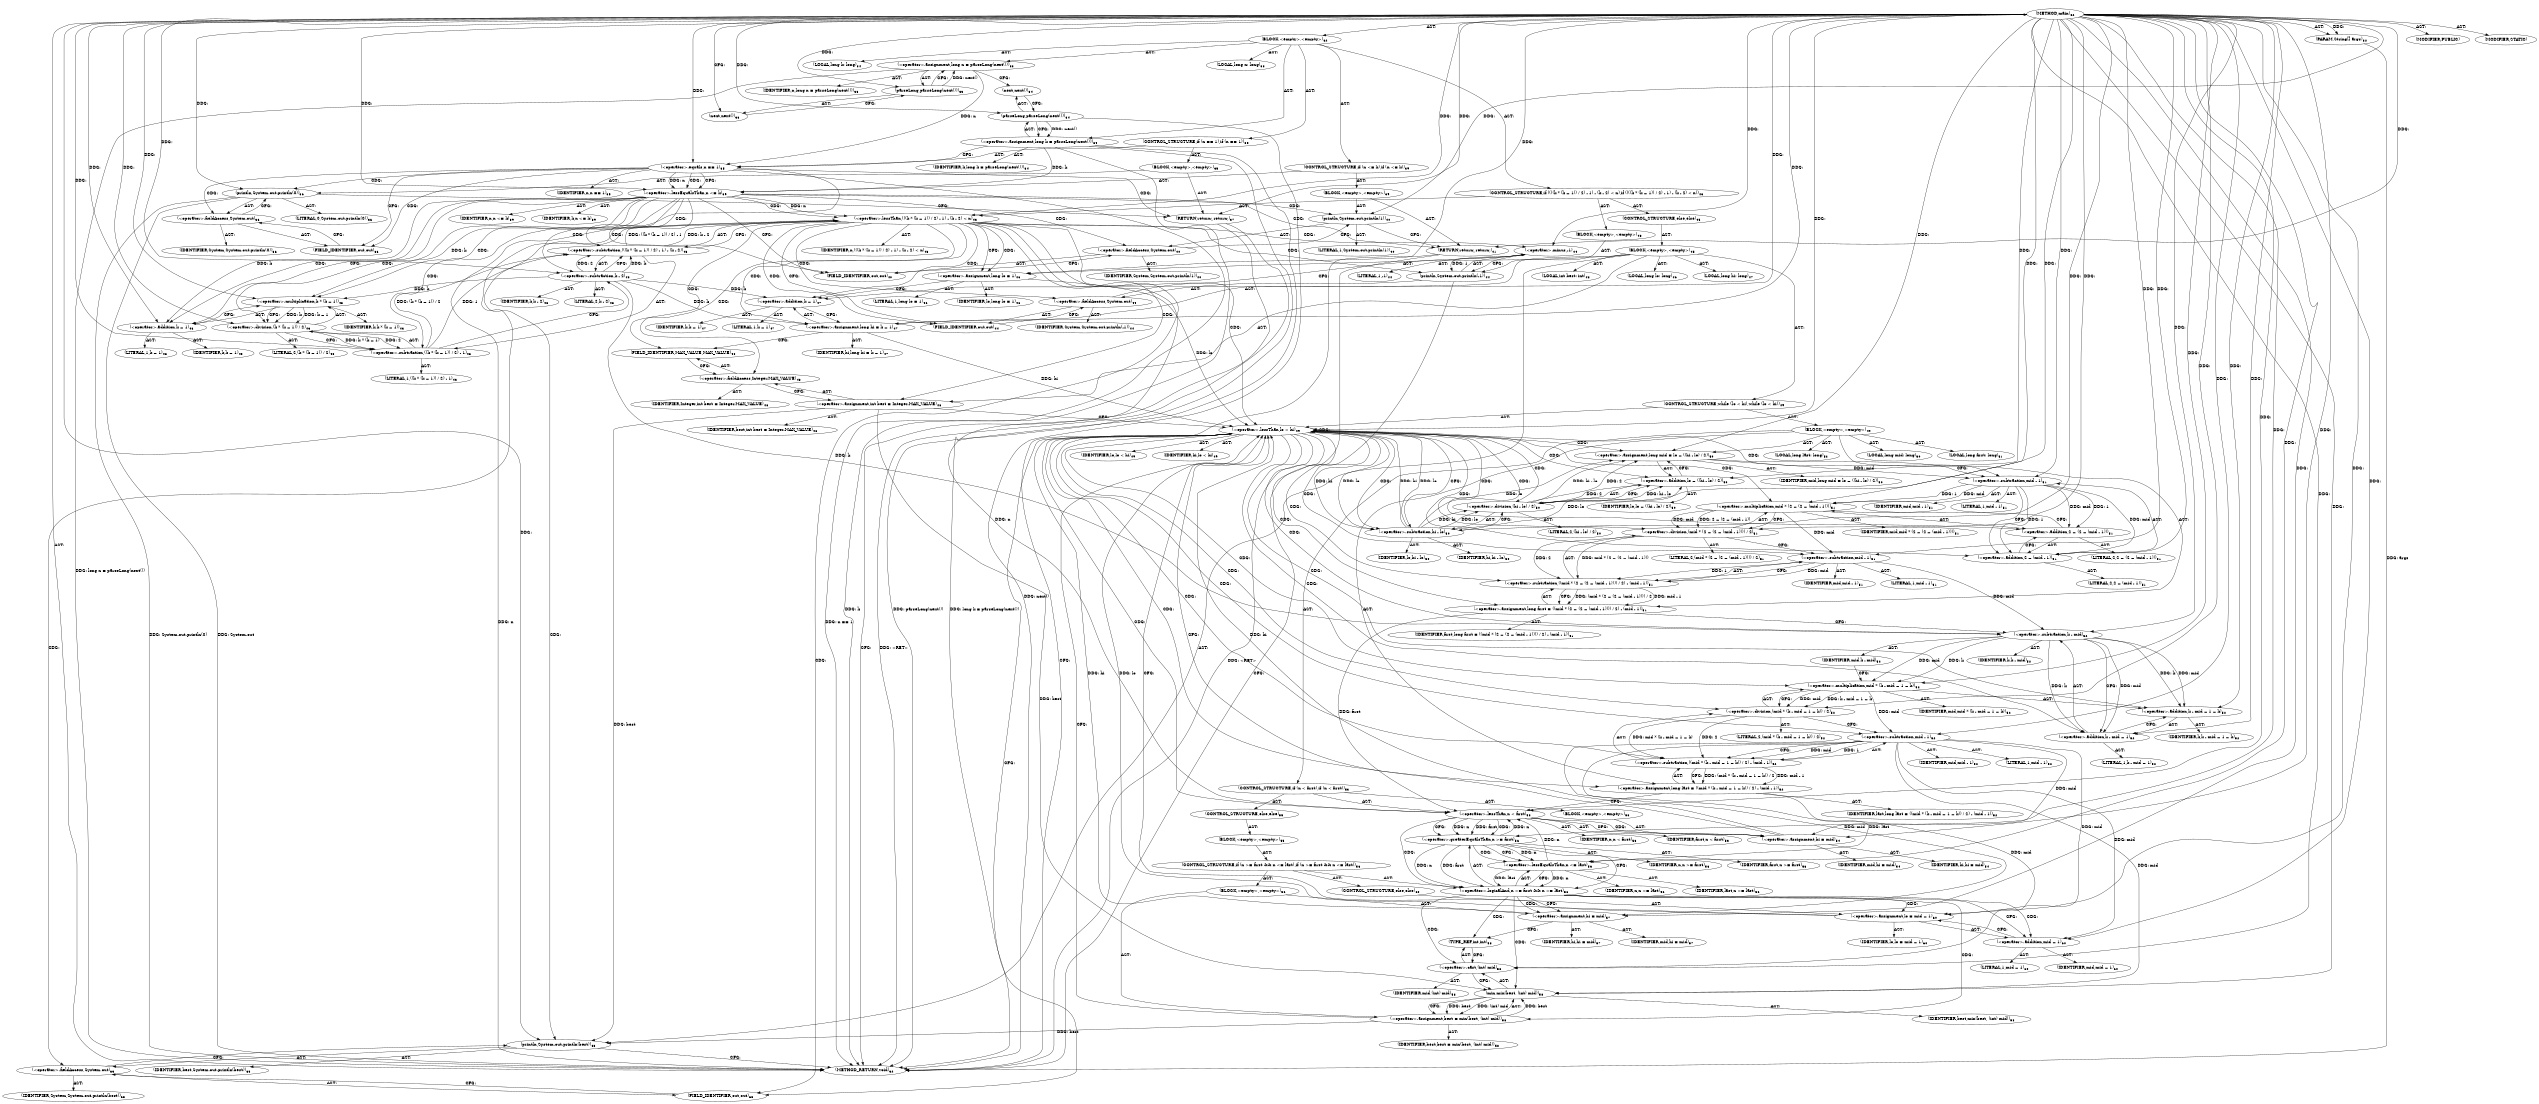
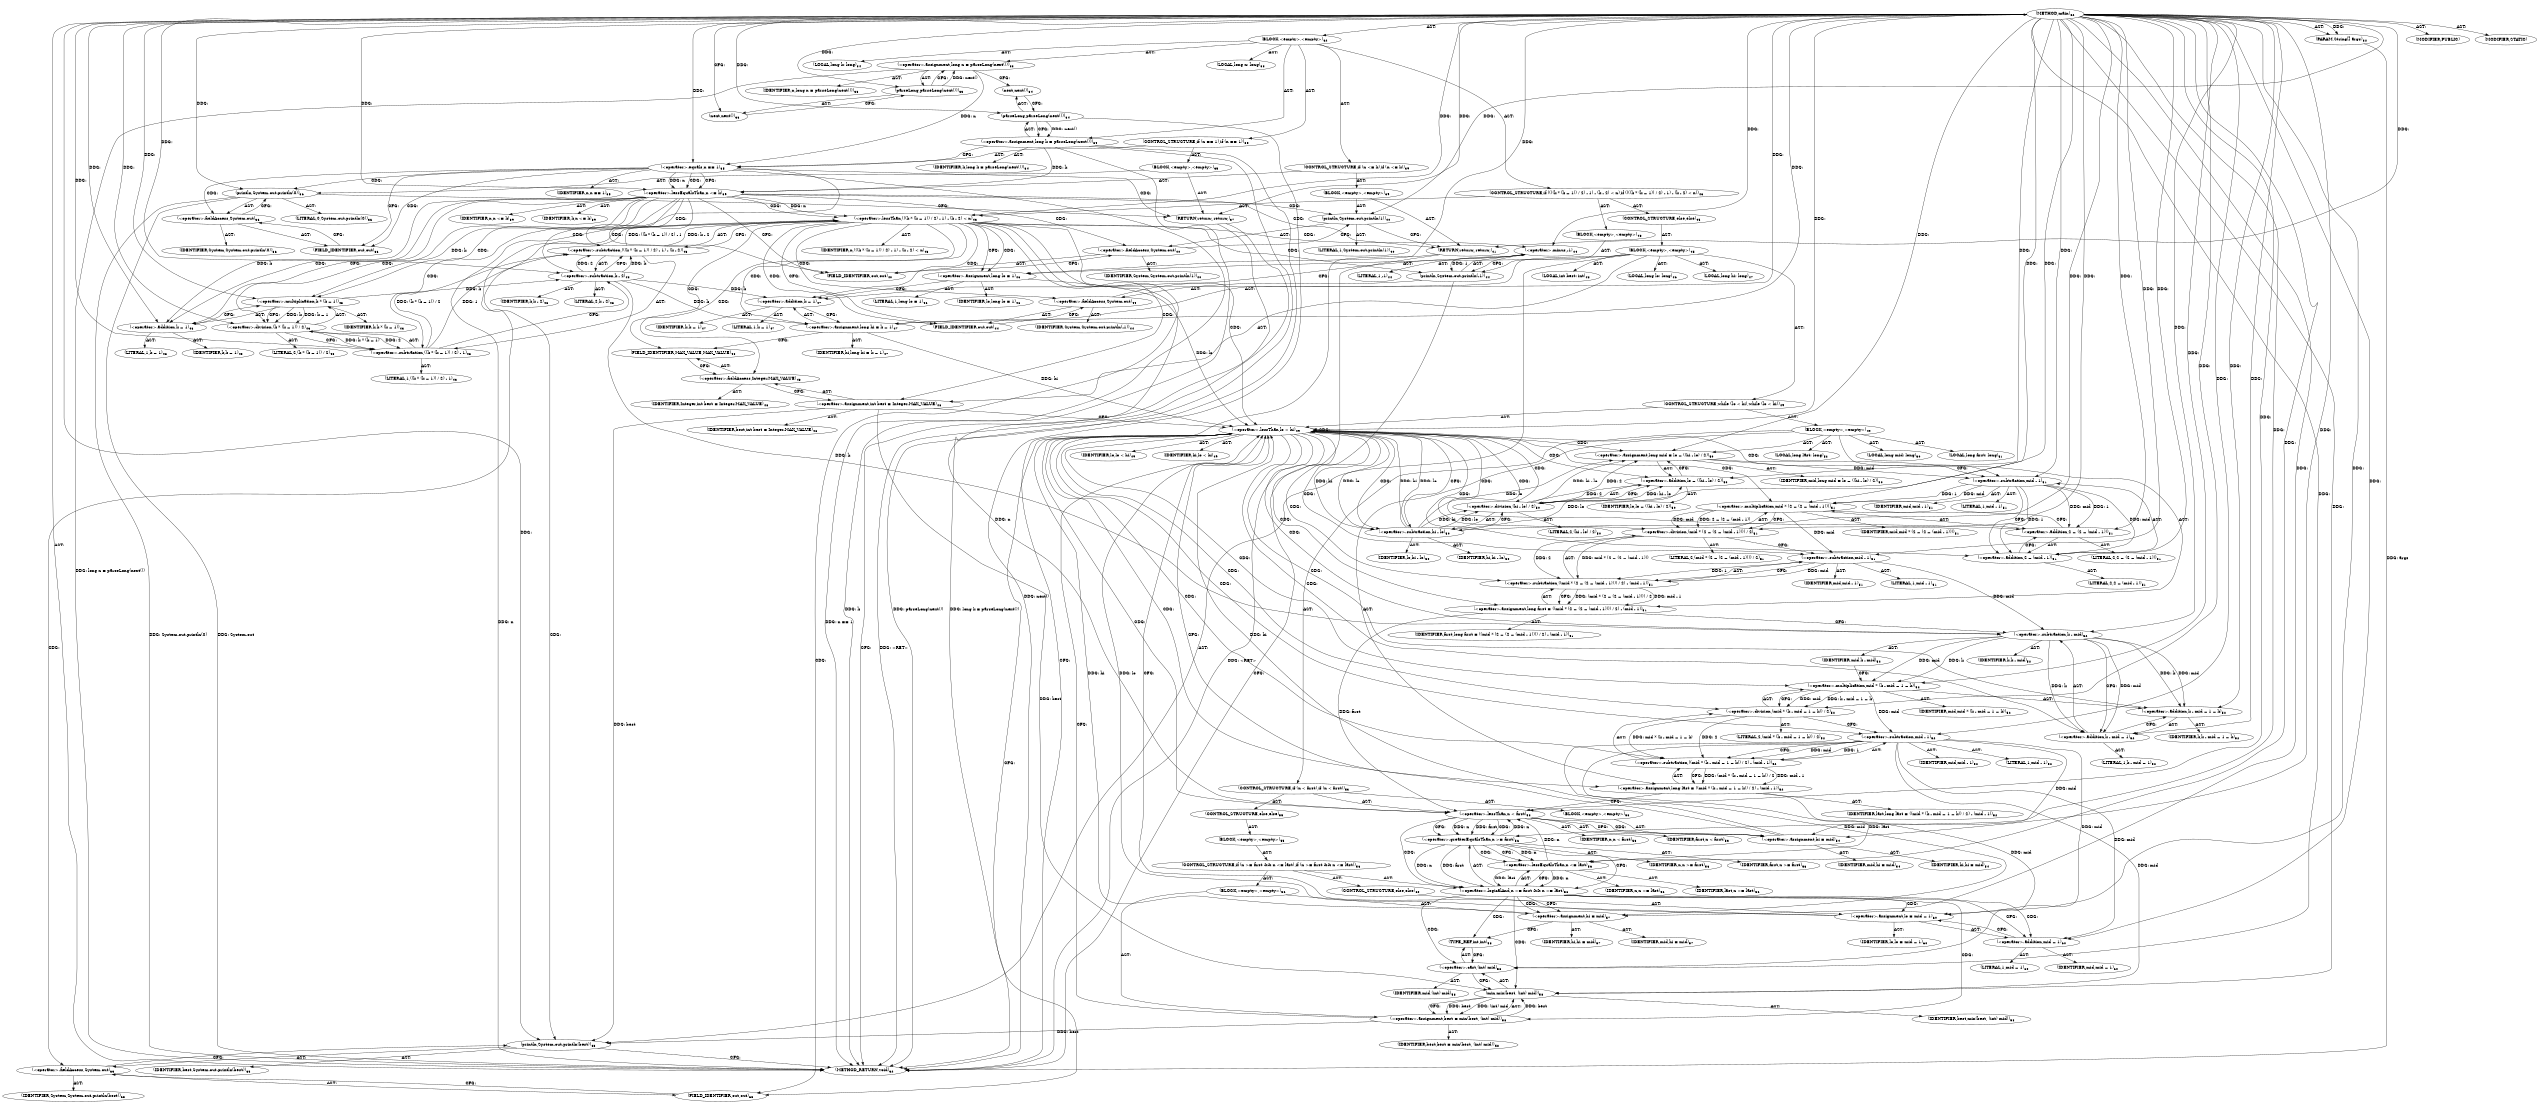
none -> (2120, 266)
(447, 283) -> (449, 289)
